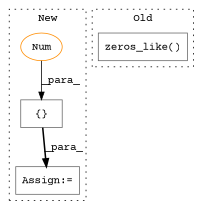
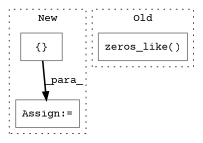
(41, 47) -> none
